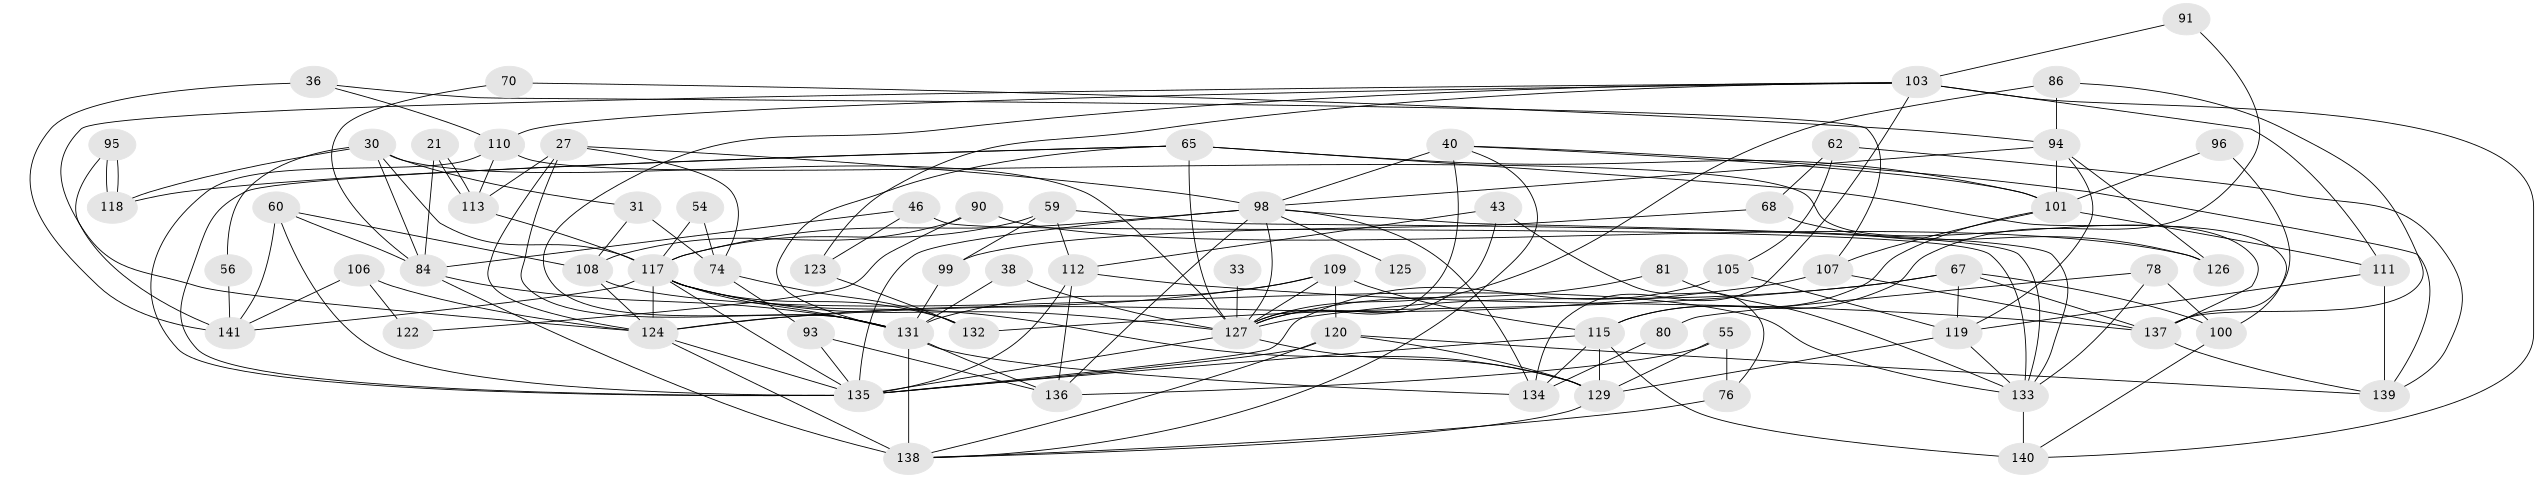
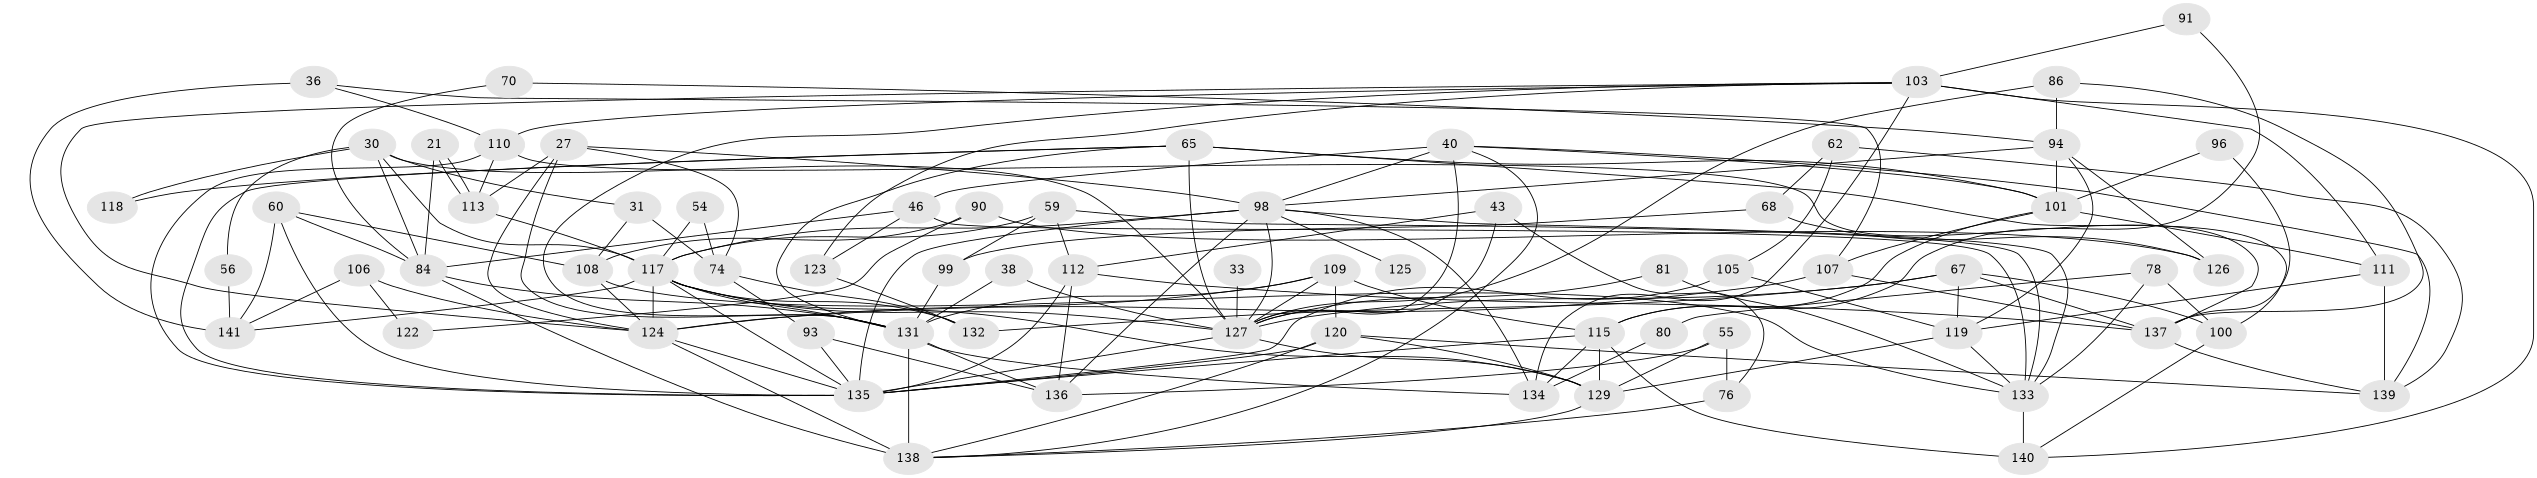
(112, 145) -> none
none -> (1118, 172)
